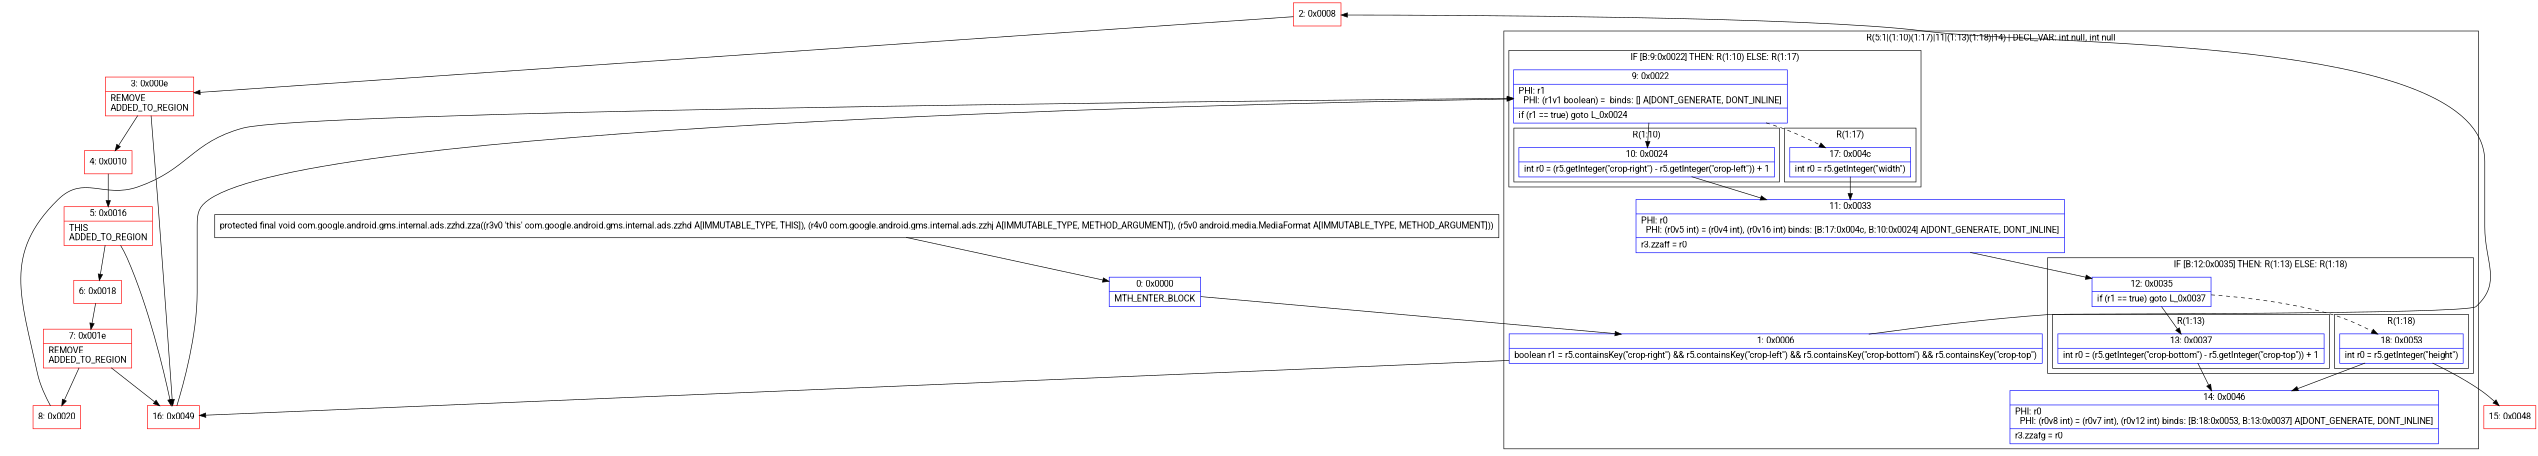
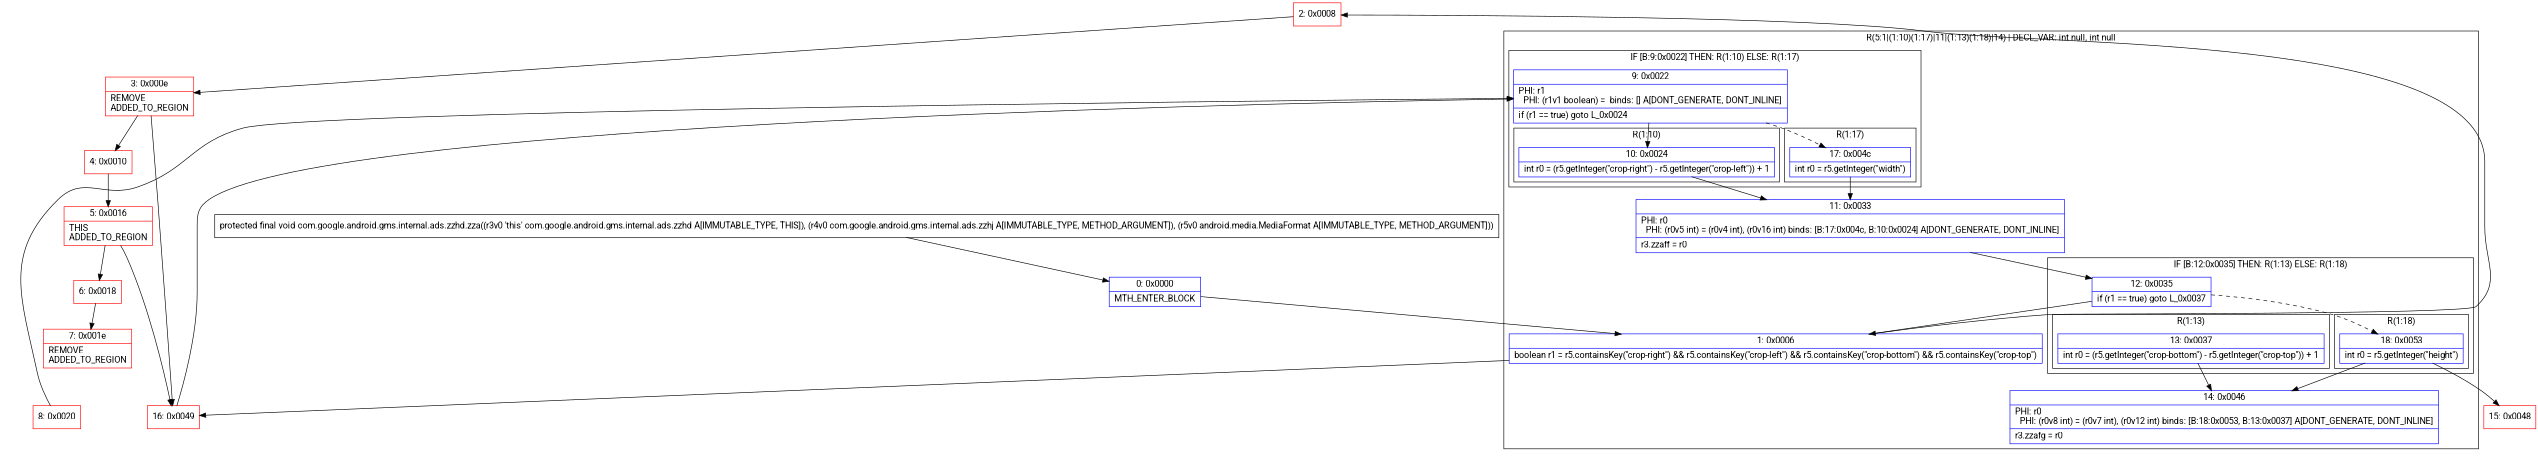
(2170, 318) -> (2000, 315)
(72, 384) -> none
(133, 385) -> none
